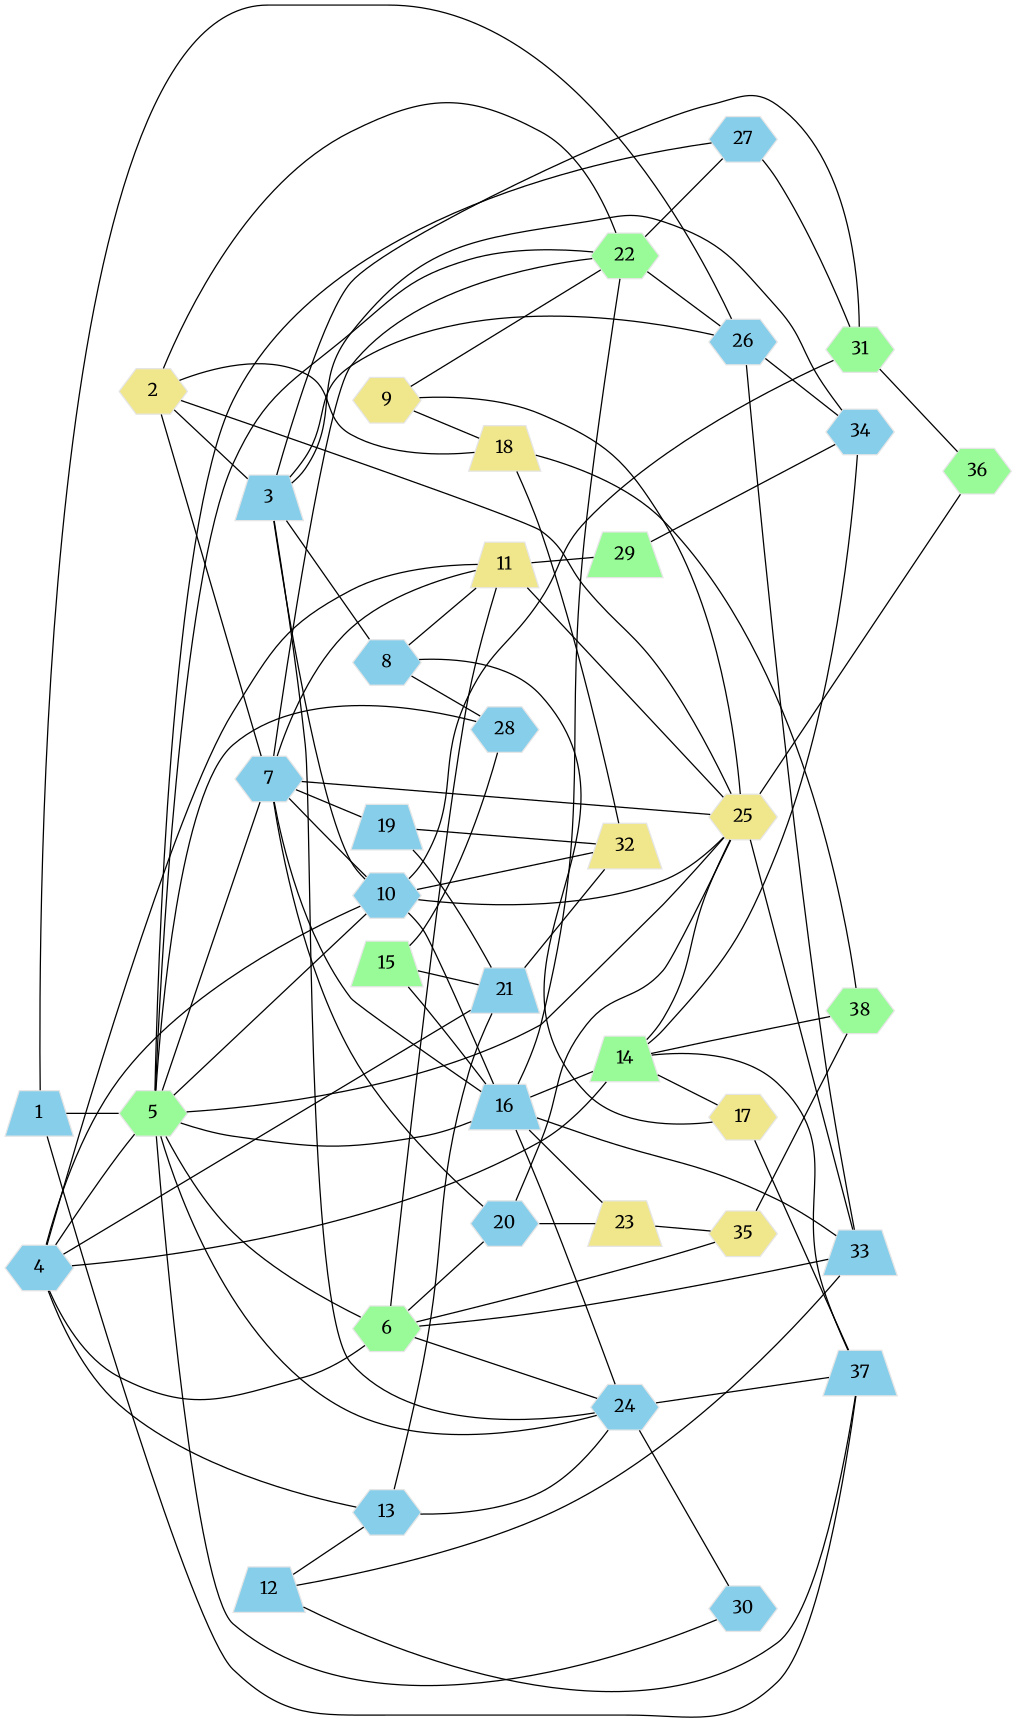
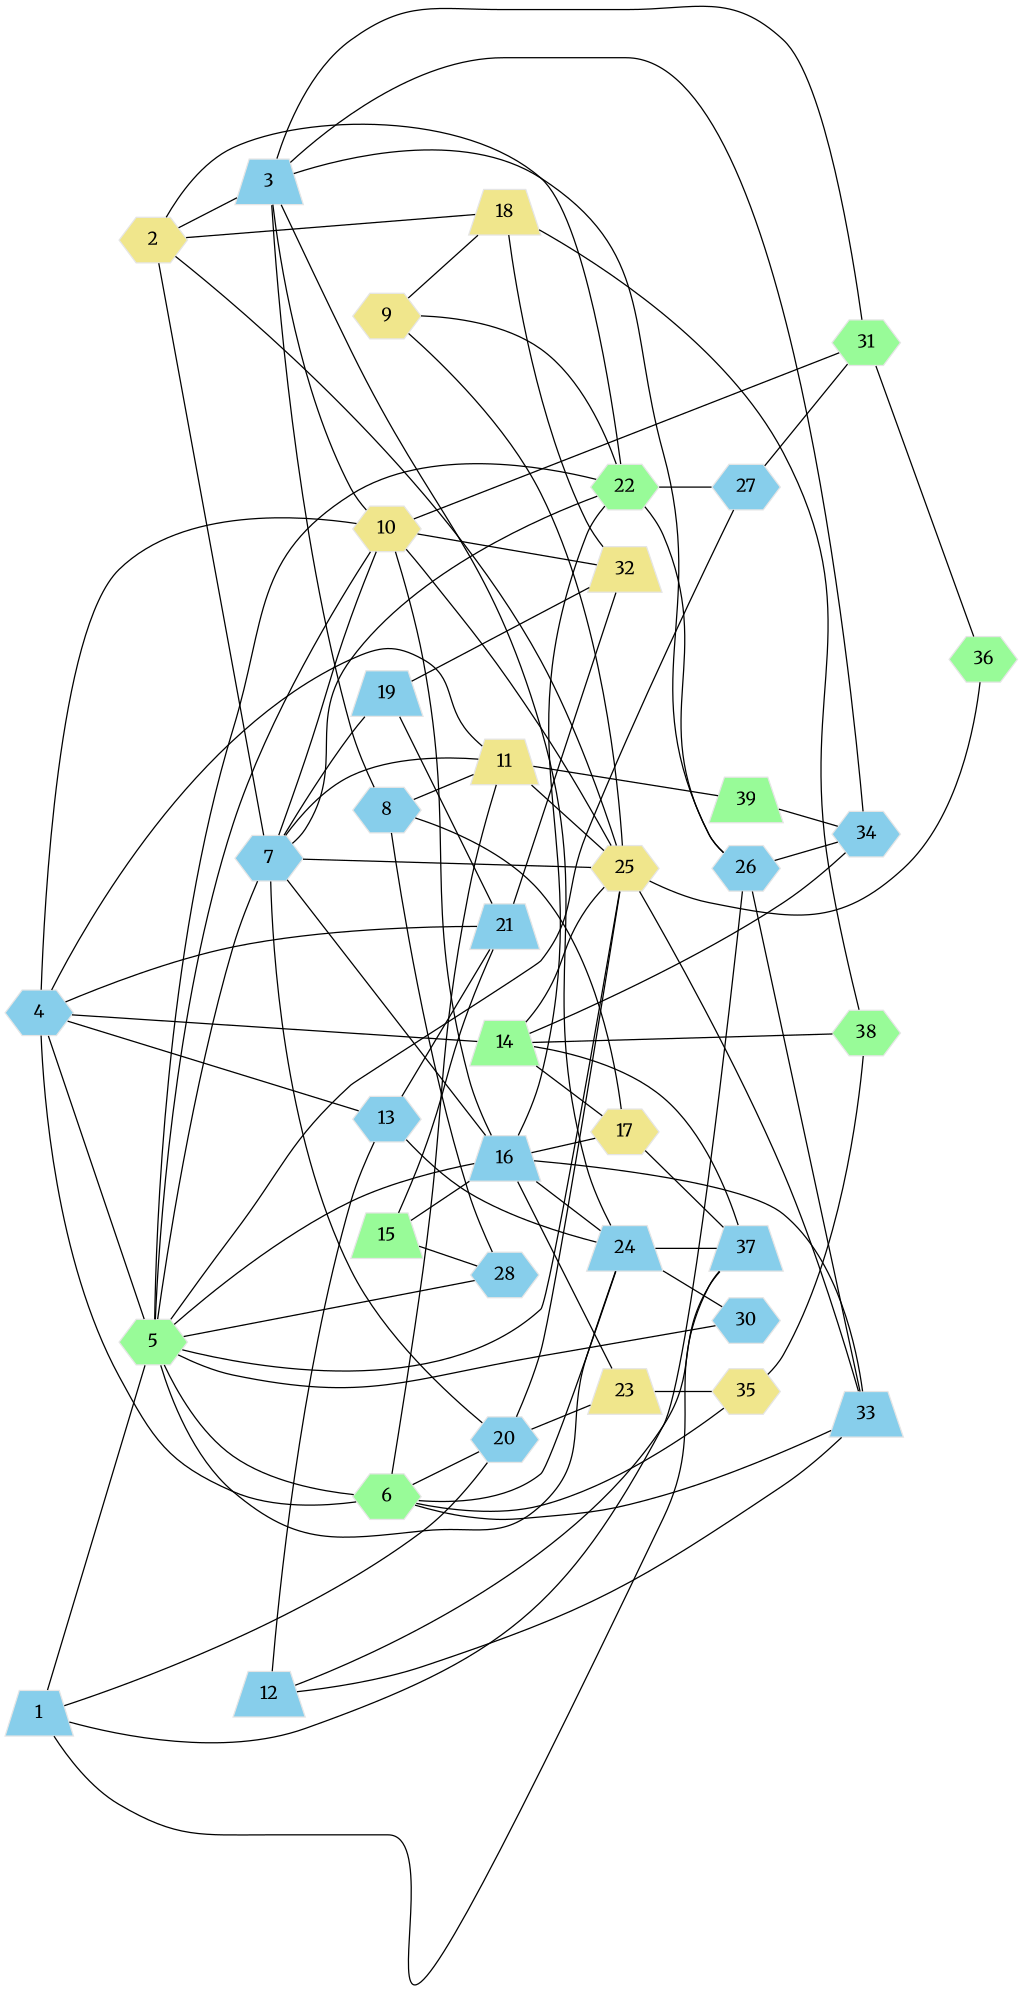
(625, 555) -> (746, 800)
(387, 896) -> (387, 529)
(566, 1082) -> (563, 1145)
(625, 1407) -> (625, 1248)
none -> (292, 1611)
